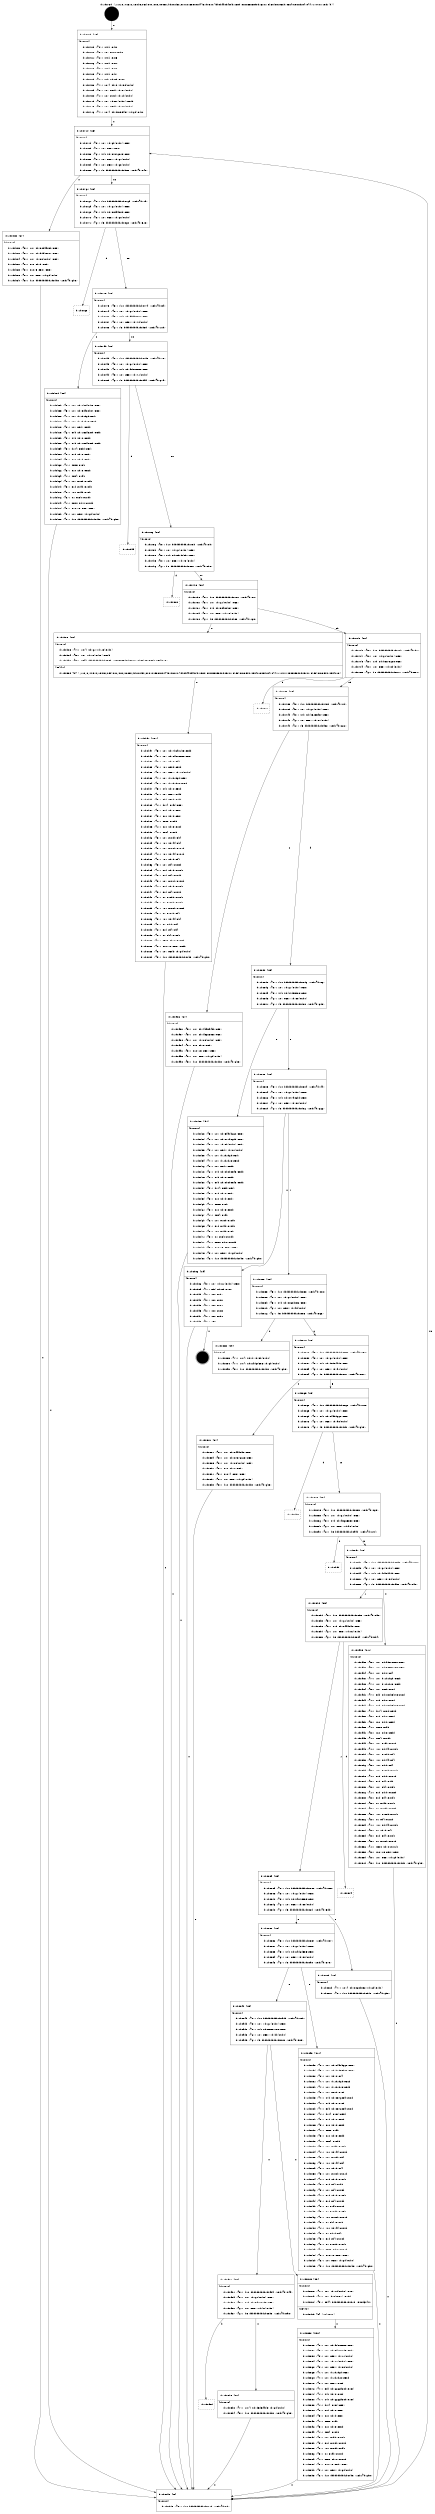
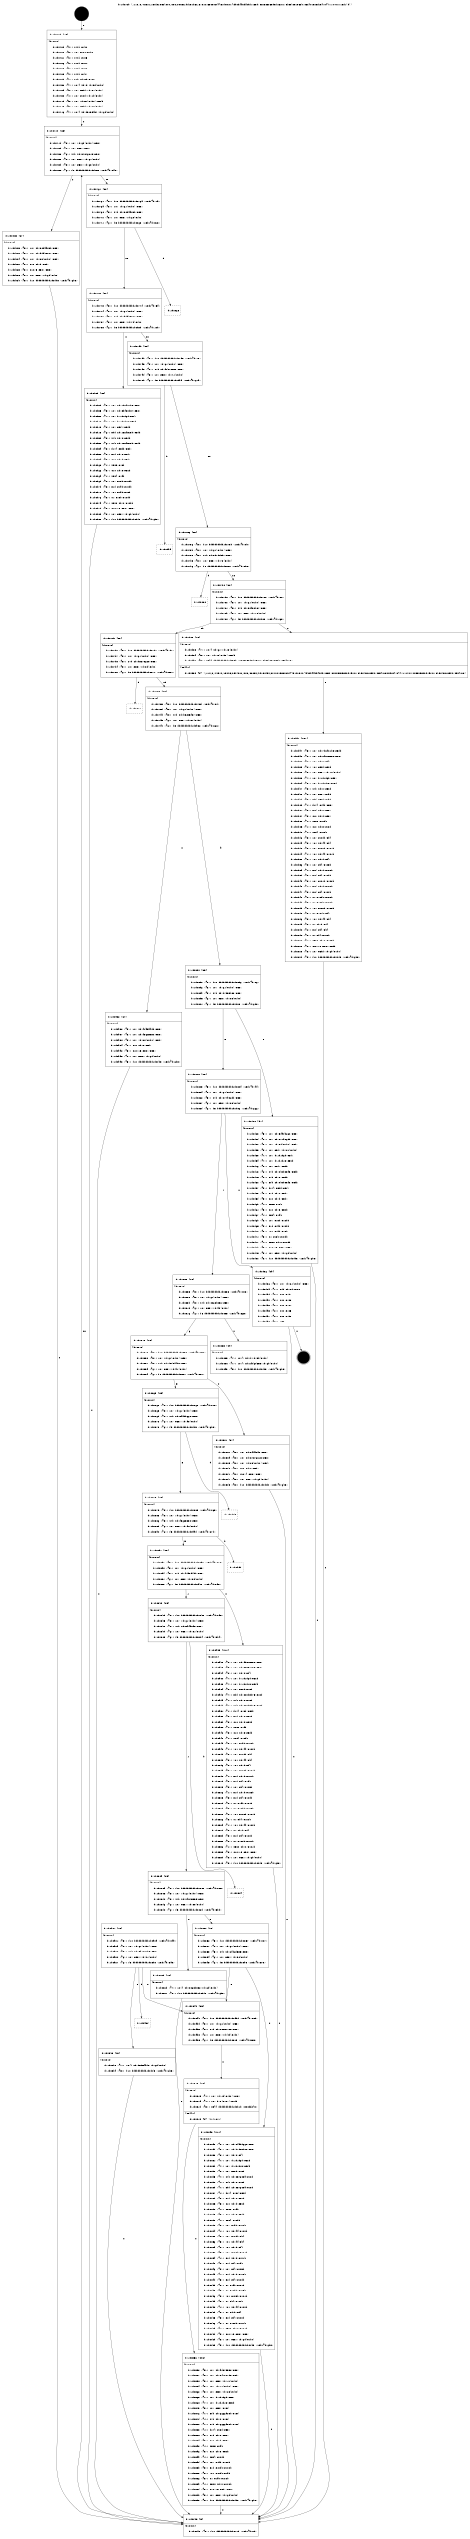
(262, 2159) -> (148, 2000)
